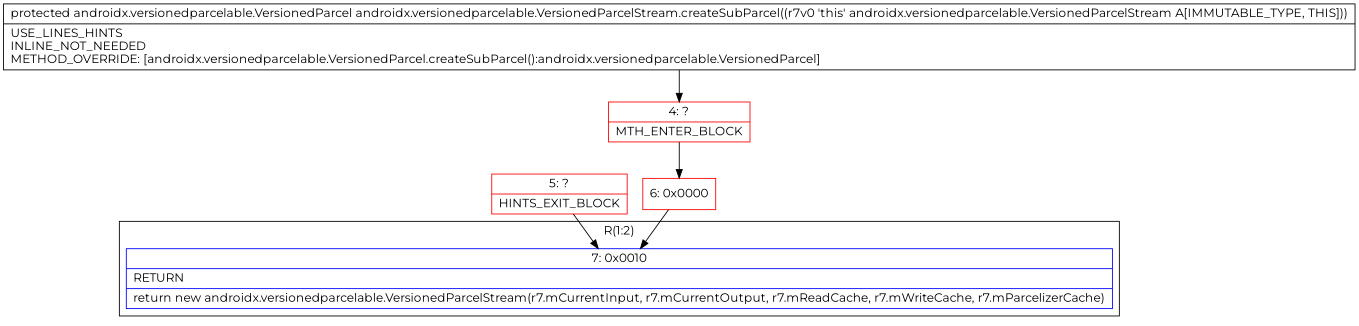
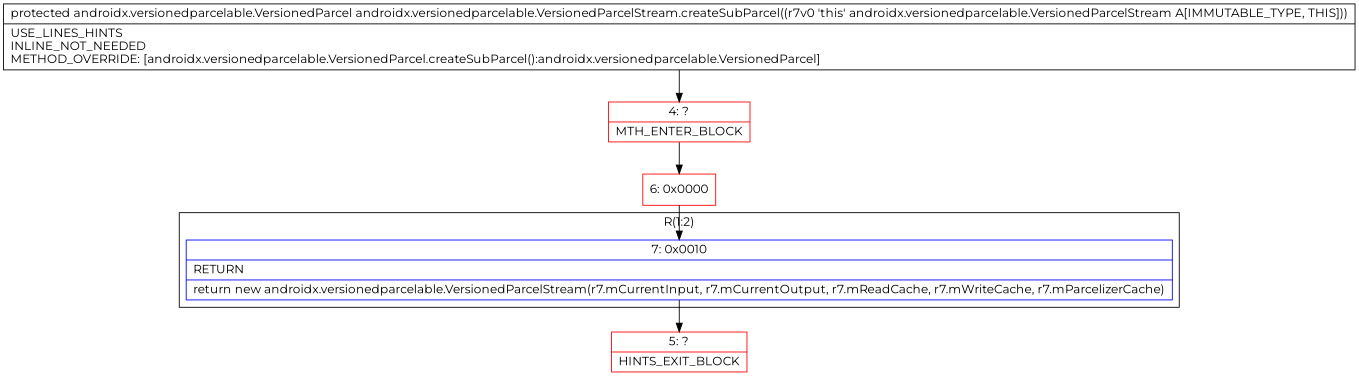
(583, 228) -> (679, 313)
